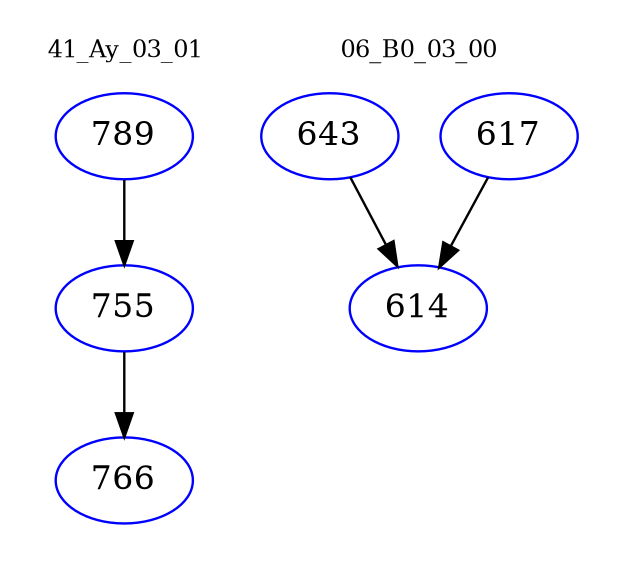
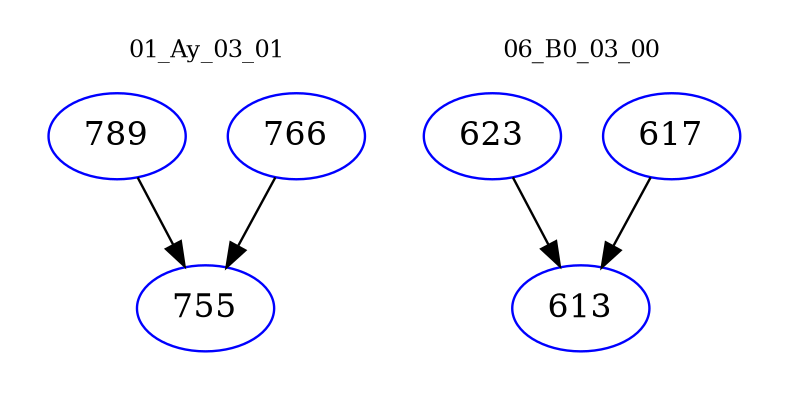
(125, 51) -> (207, 51)
(330, 136) -> (492, 136)
(418, 308) -> (581, 308)
(124, 383) -> (257, 212)
